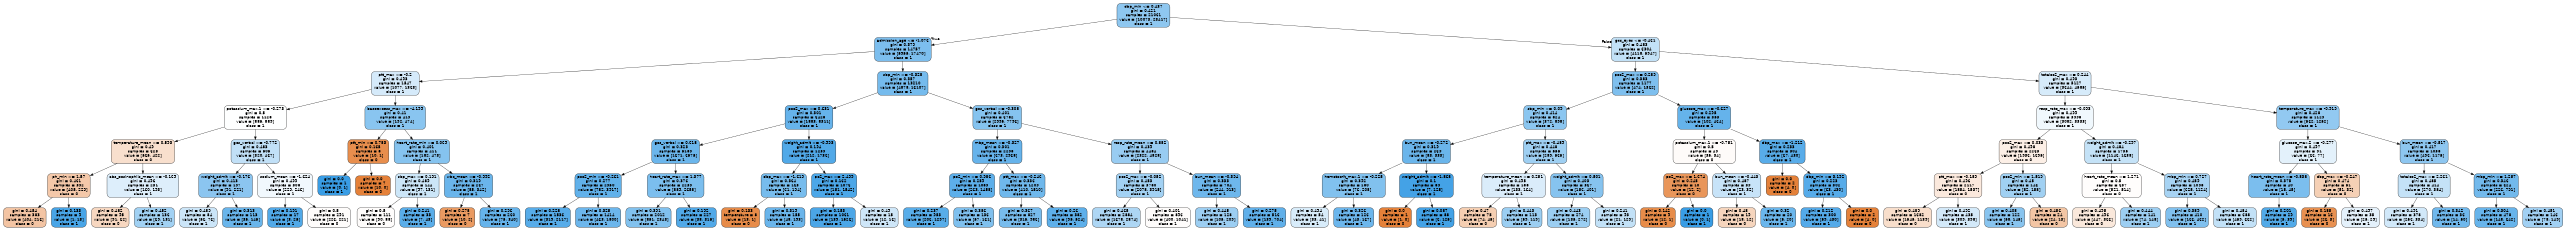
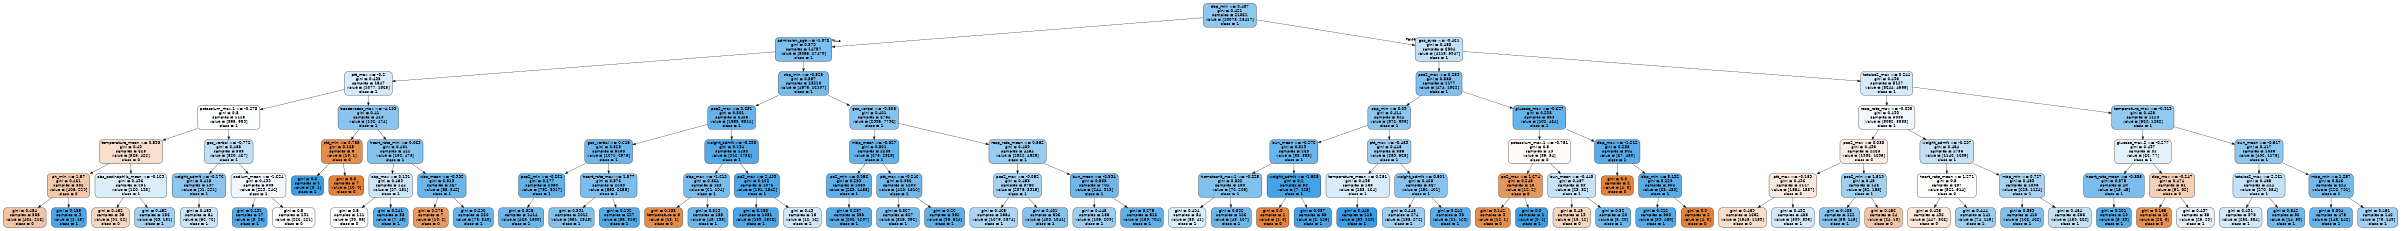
(242, 217) -> none
(548, 217) -> none
(833, 217) -> (756, 217)
(974, 217) -> none
(1168, 217) -> (1045, 217)
(1217, 217) -> (1094, 217)
(1478, 217) -> none
(1522, 217) -> (1357, 217)
(1615, 217) -> (1450, 217)
